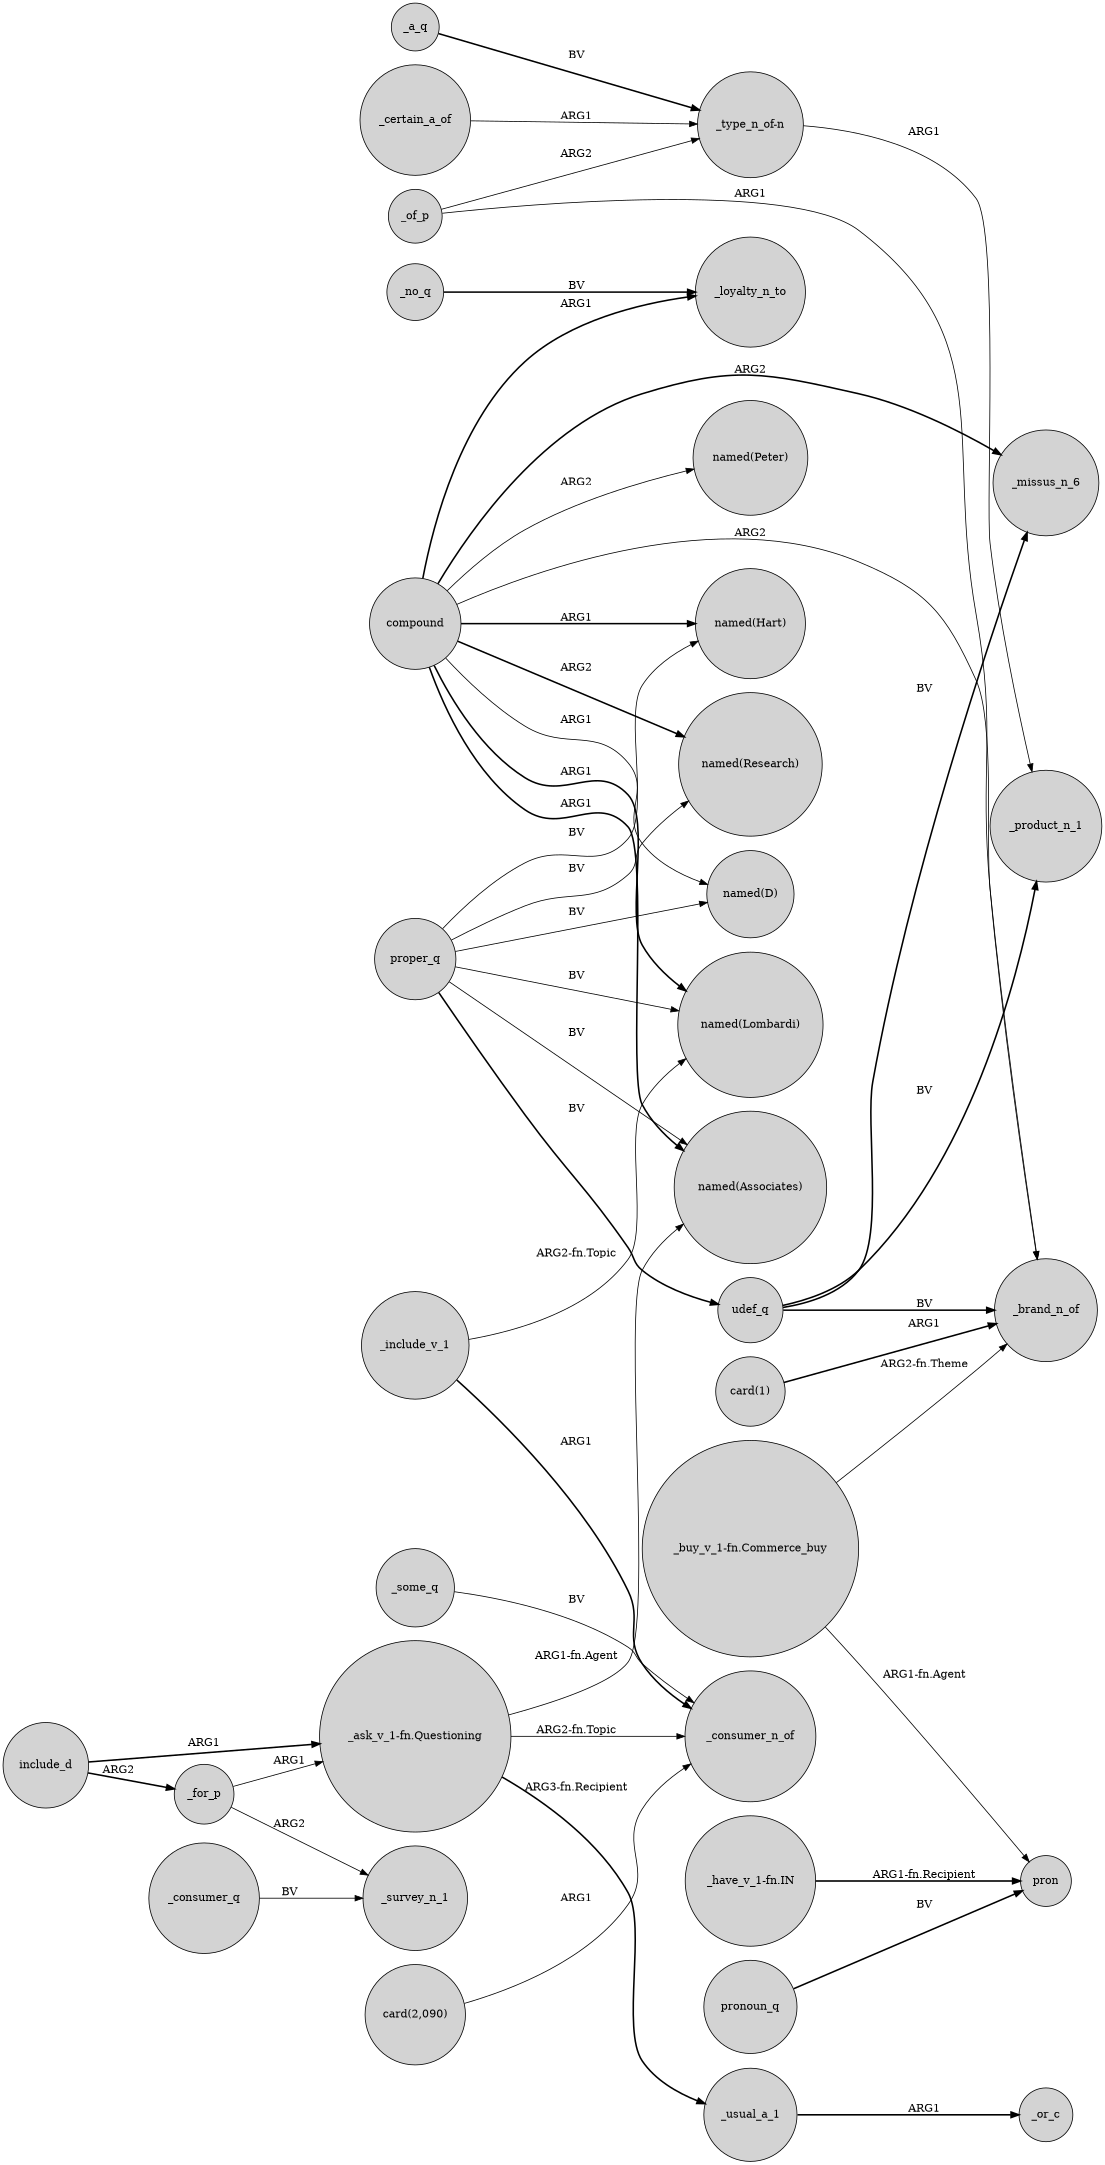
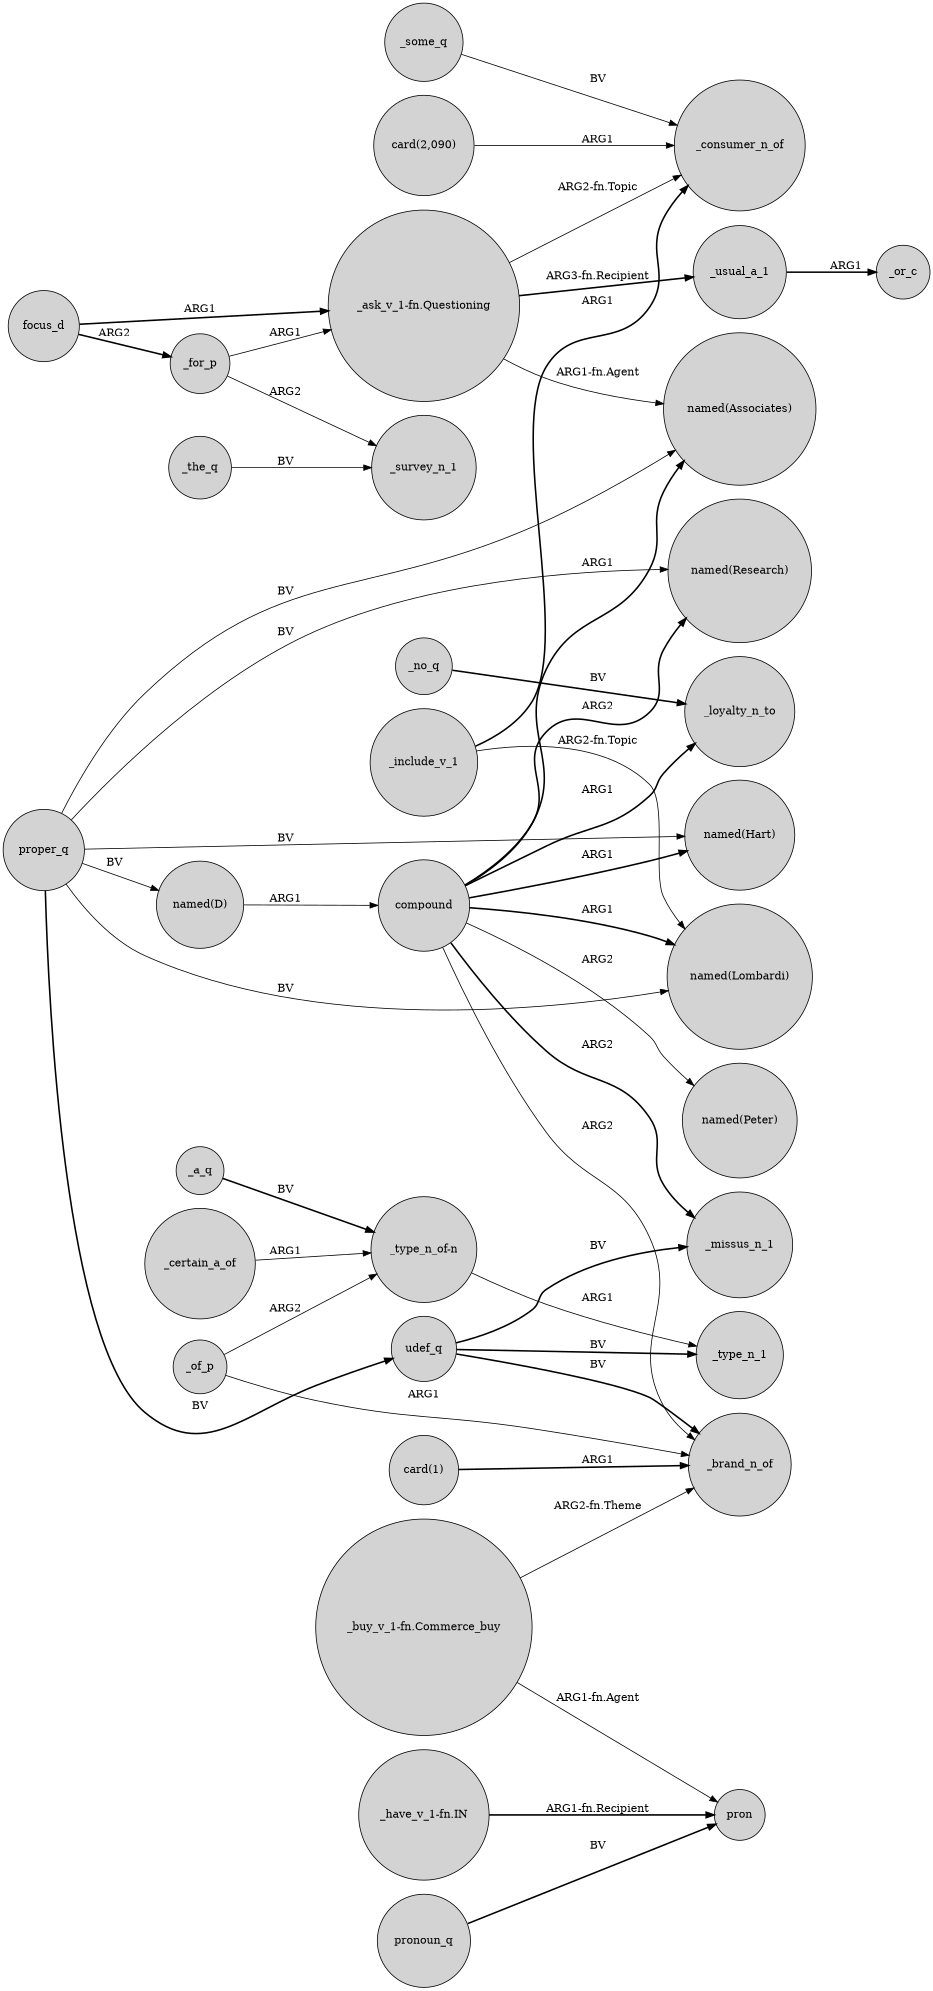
(1046, 483) -> (740, 1245)
(603, 745) -> (307, 905)
(1046, 826) -> (740, 1355)
(46, 1765) -> (44, 326)
(204, 1898) -> (200, 468)
